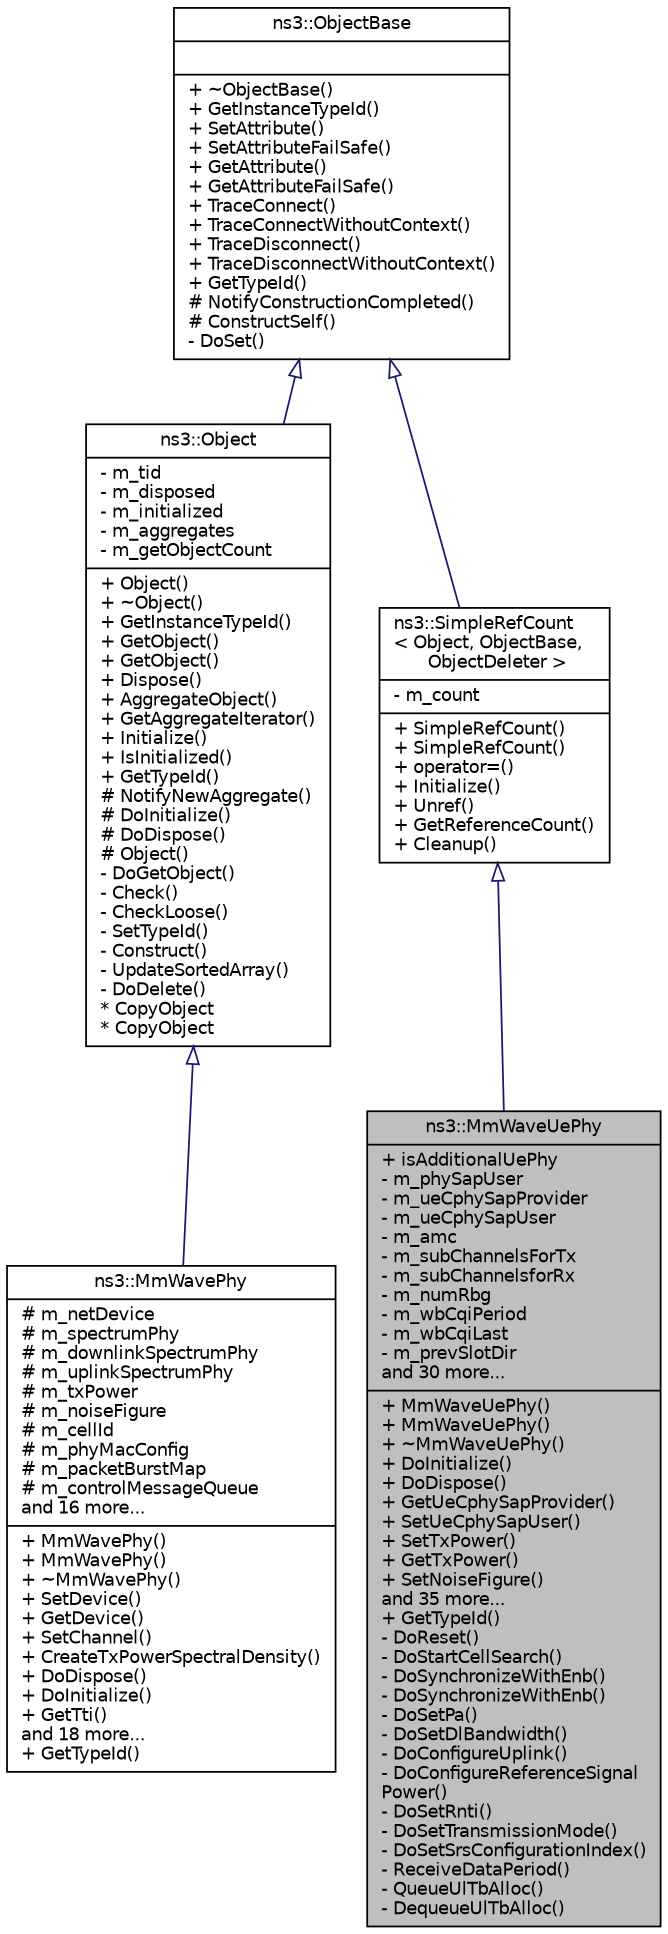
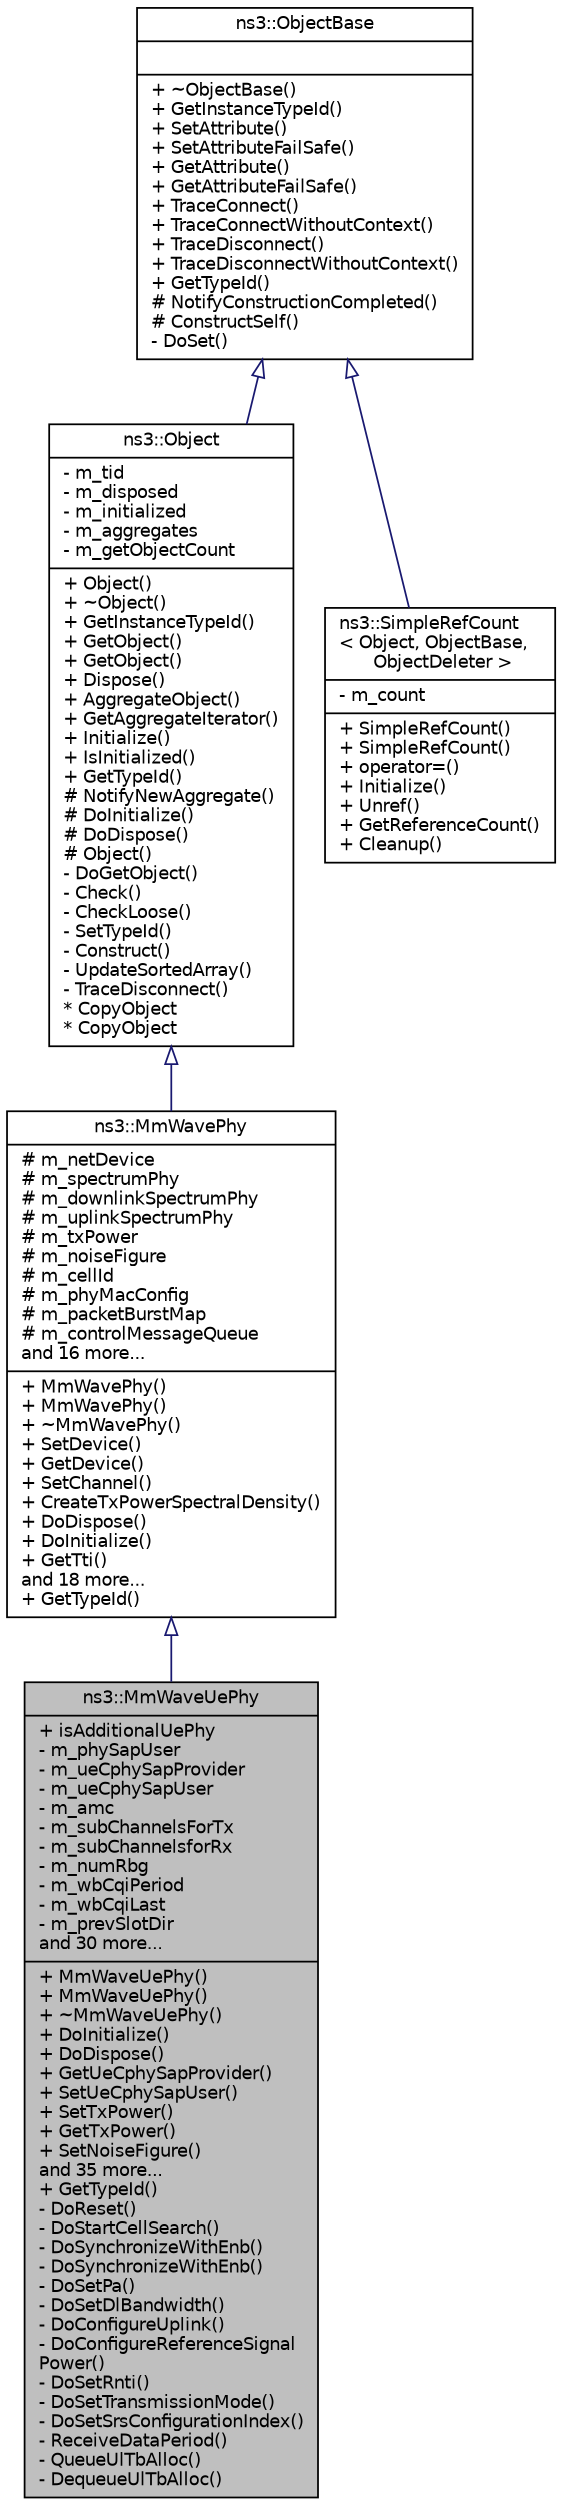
(154, 990) -> (146, 990)
(501, 996) -> (171, 1659)
